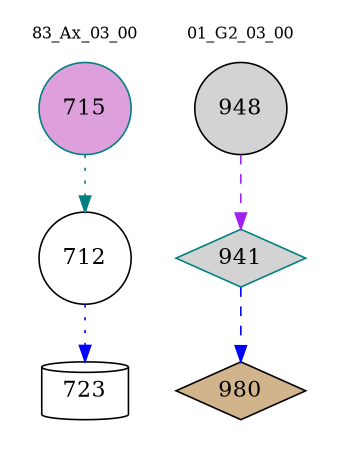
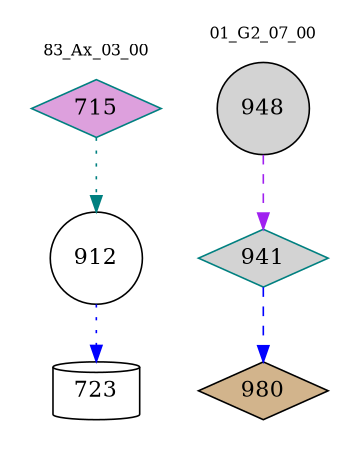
(241, 35) -> (263, 35)
(85, 109) -> (96, 109)
(85, 258) -> (96, 258)
